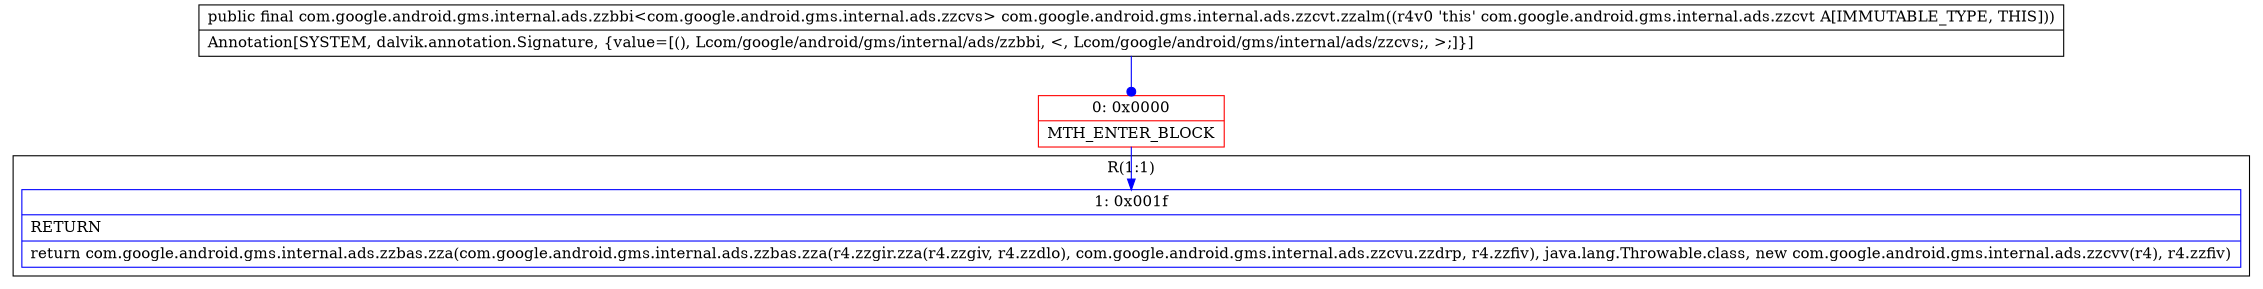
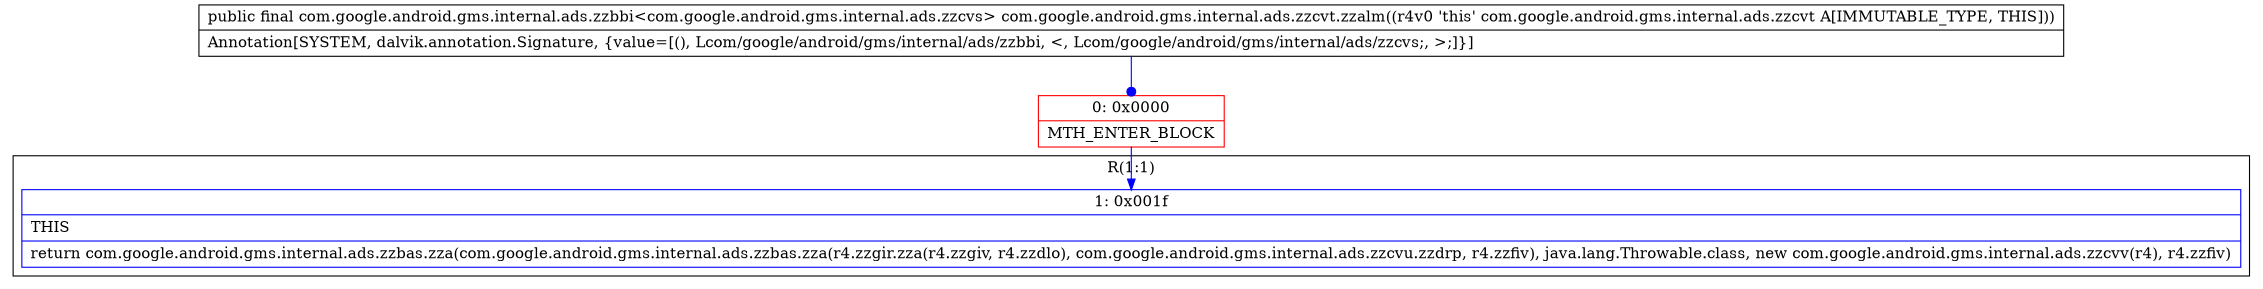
(66, 227) -> (51, 227)
